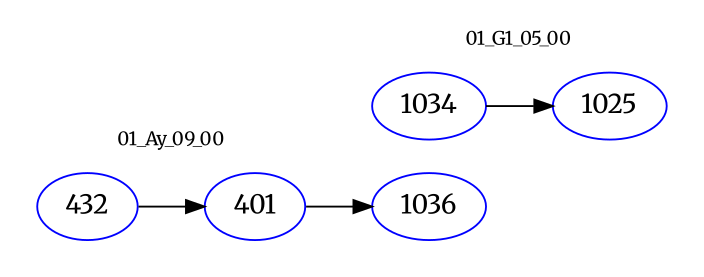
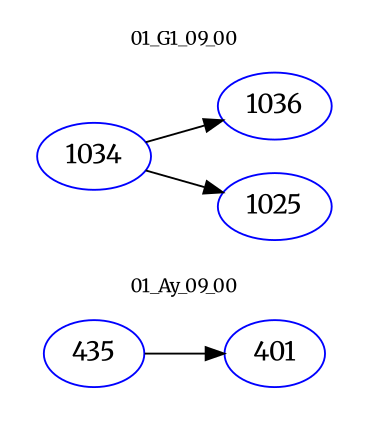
(519, 40) -> (184, 40)
(87, 207) -> (94, 354)
(332, 207) -> (175, 134)
